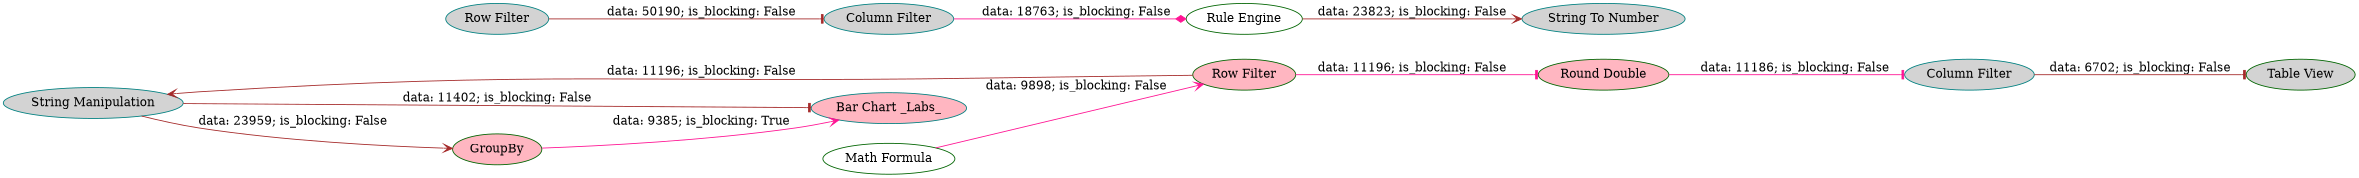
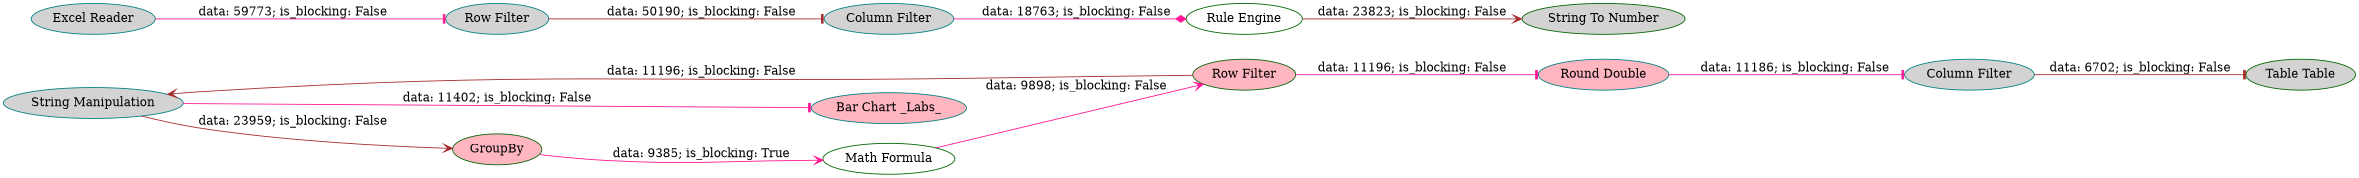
none -> (93, 19)
(1604, 19) -> (1604, 19)
(1604, 75) -> (1604, 75)
(2301, 75) -> (2301, 75)
(495, 106) -> (495, 106)
(687, 140) -> (677, 163)
